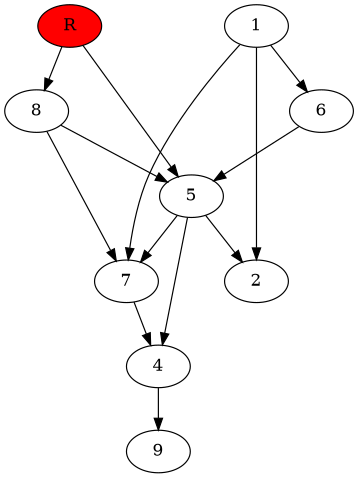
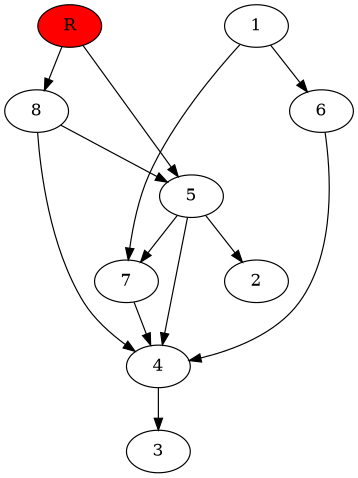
(256, 143) -> none
(265, 148) -> (314, 276)
(79, 191) -> (60, 249)
(158, 452) -> (158, 452)
